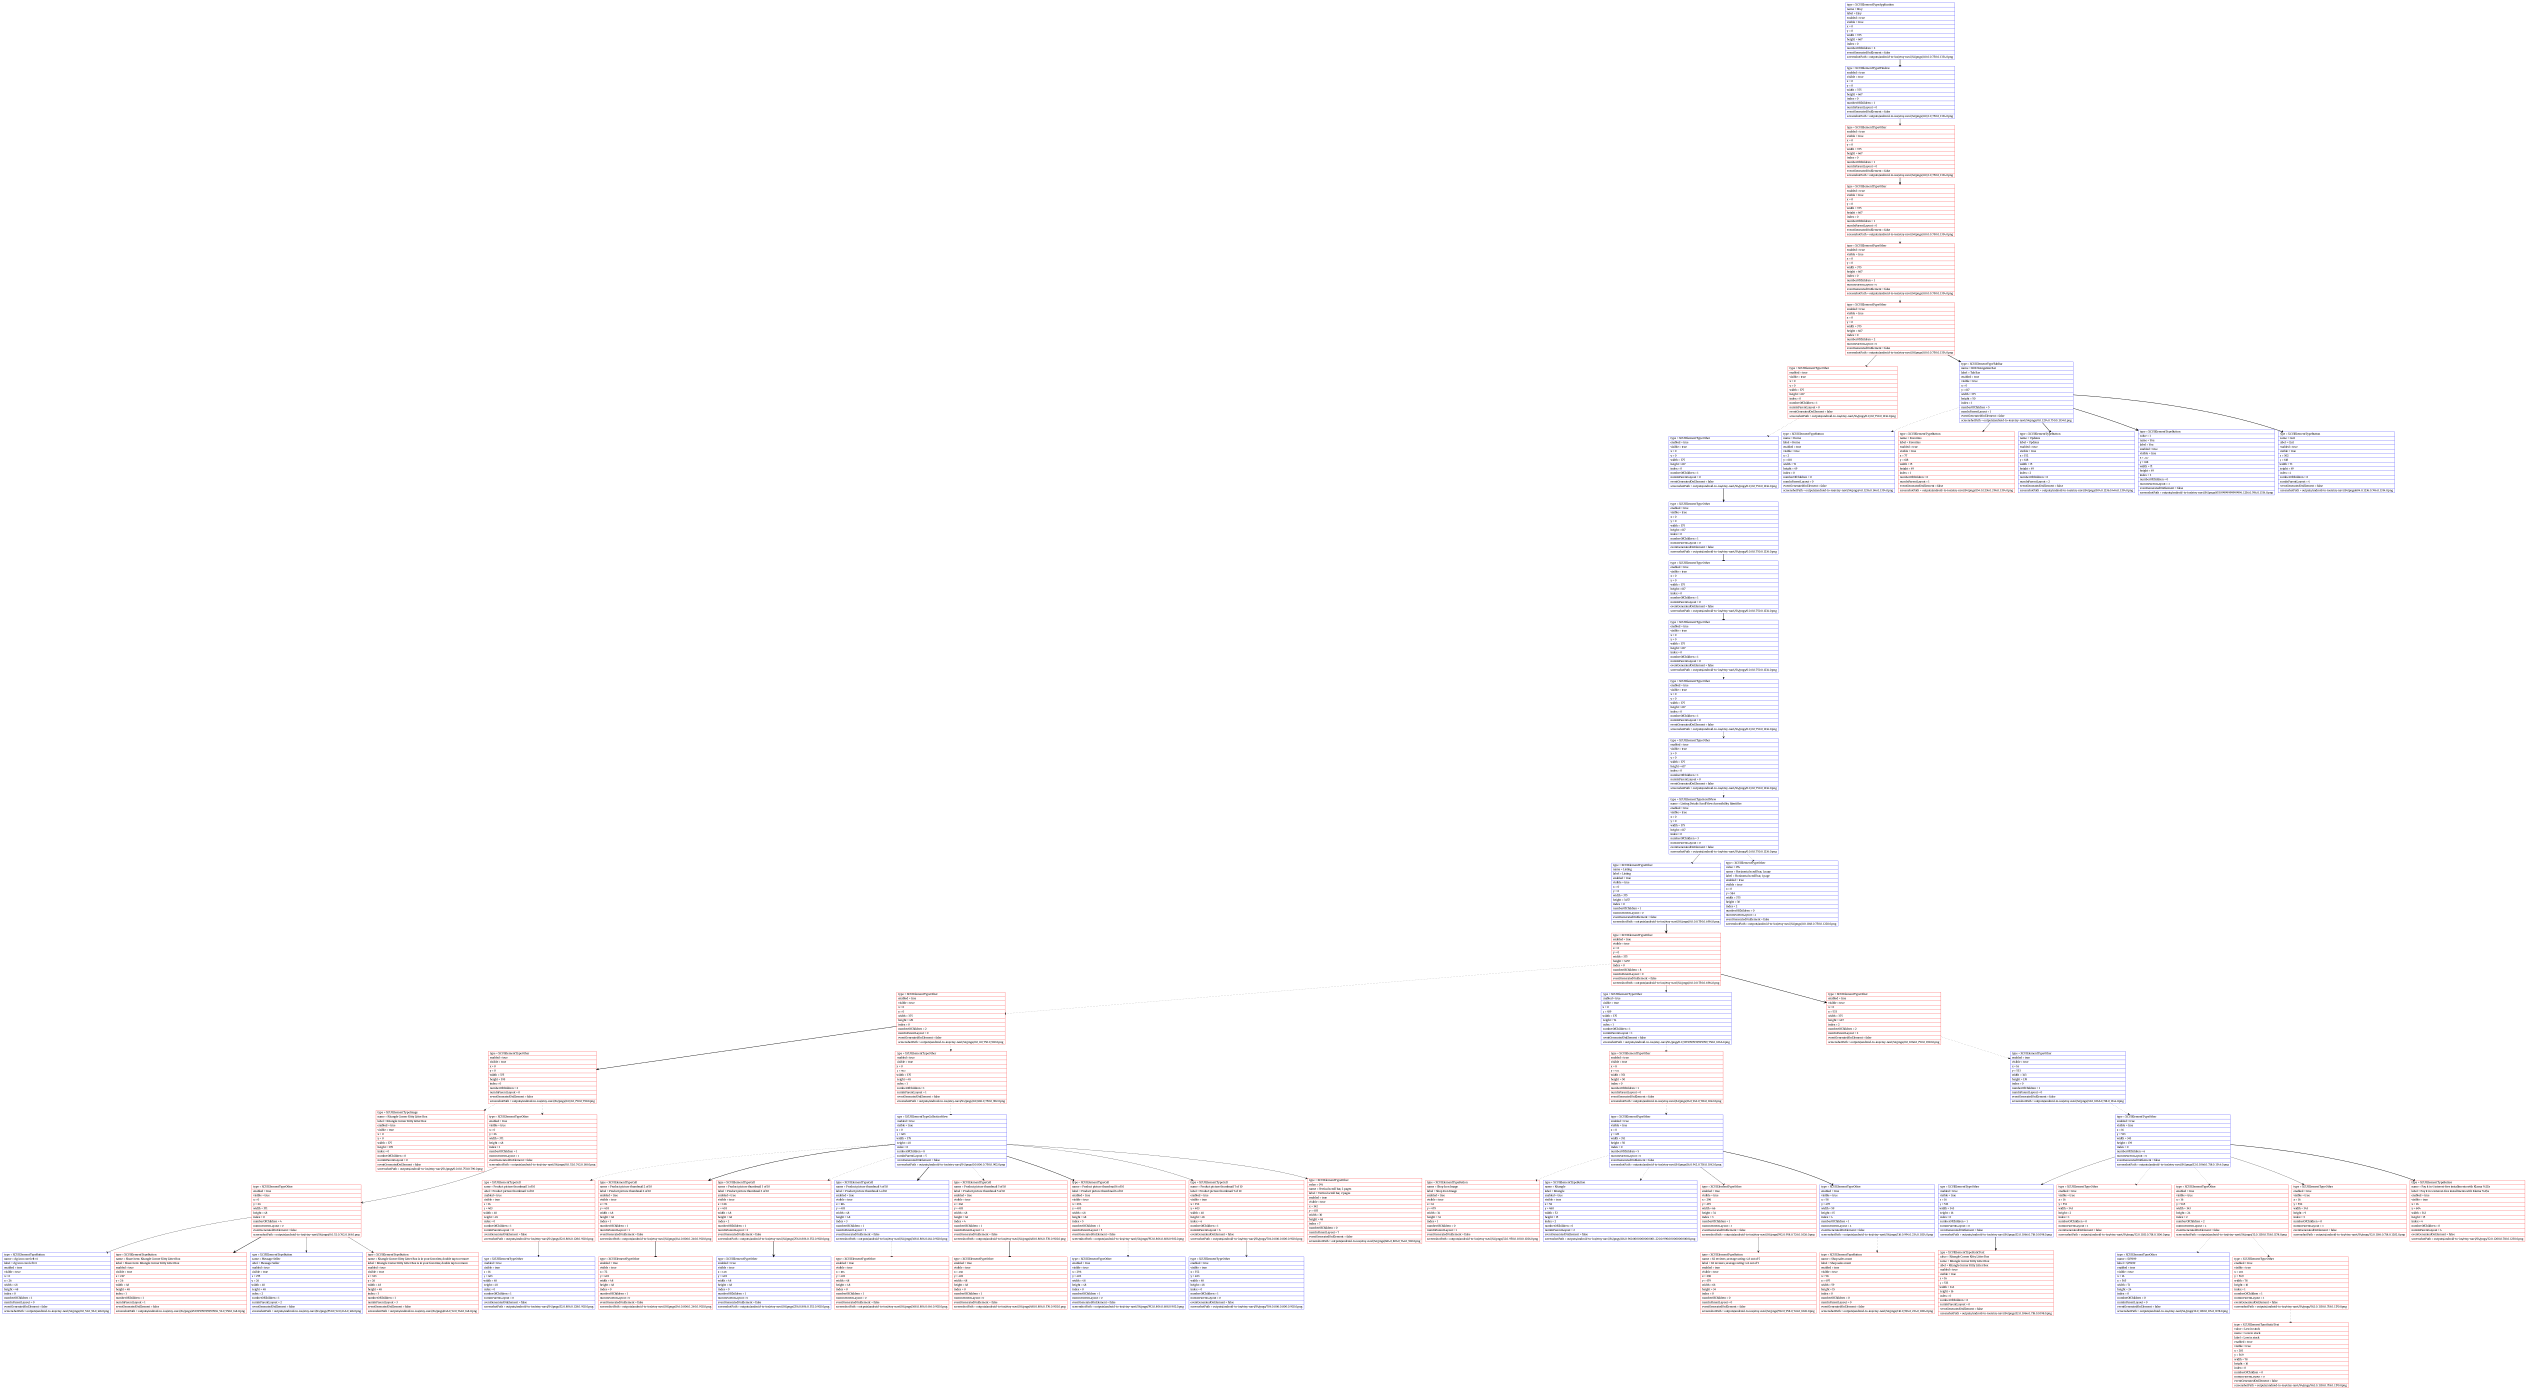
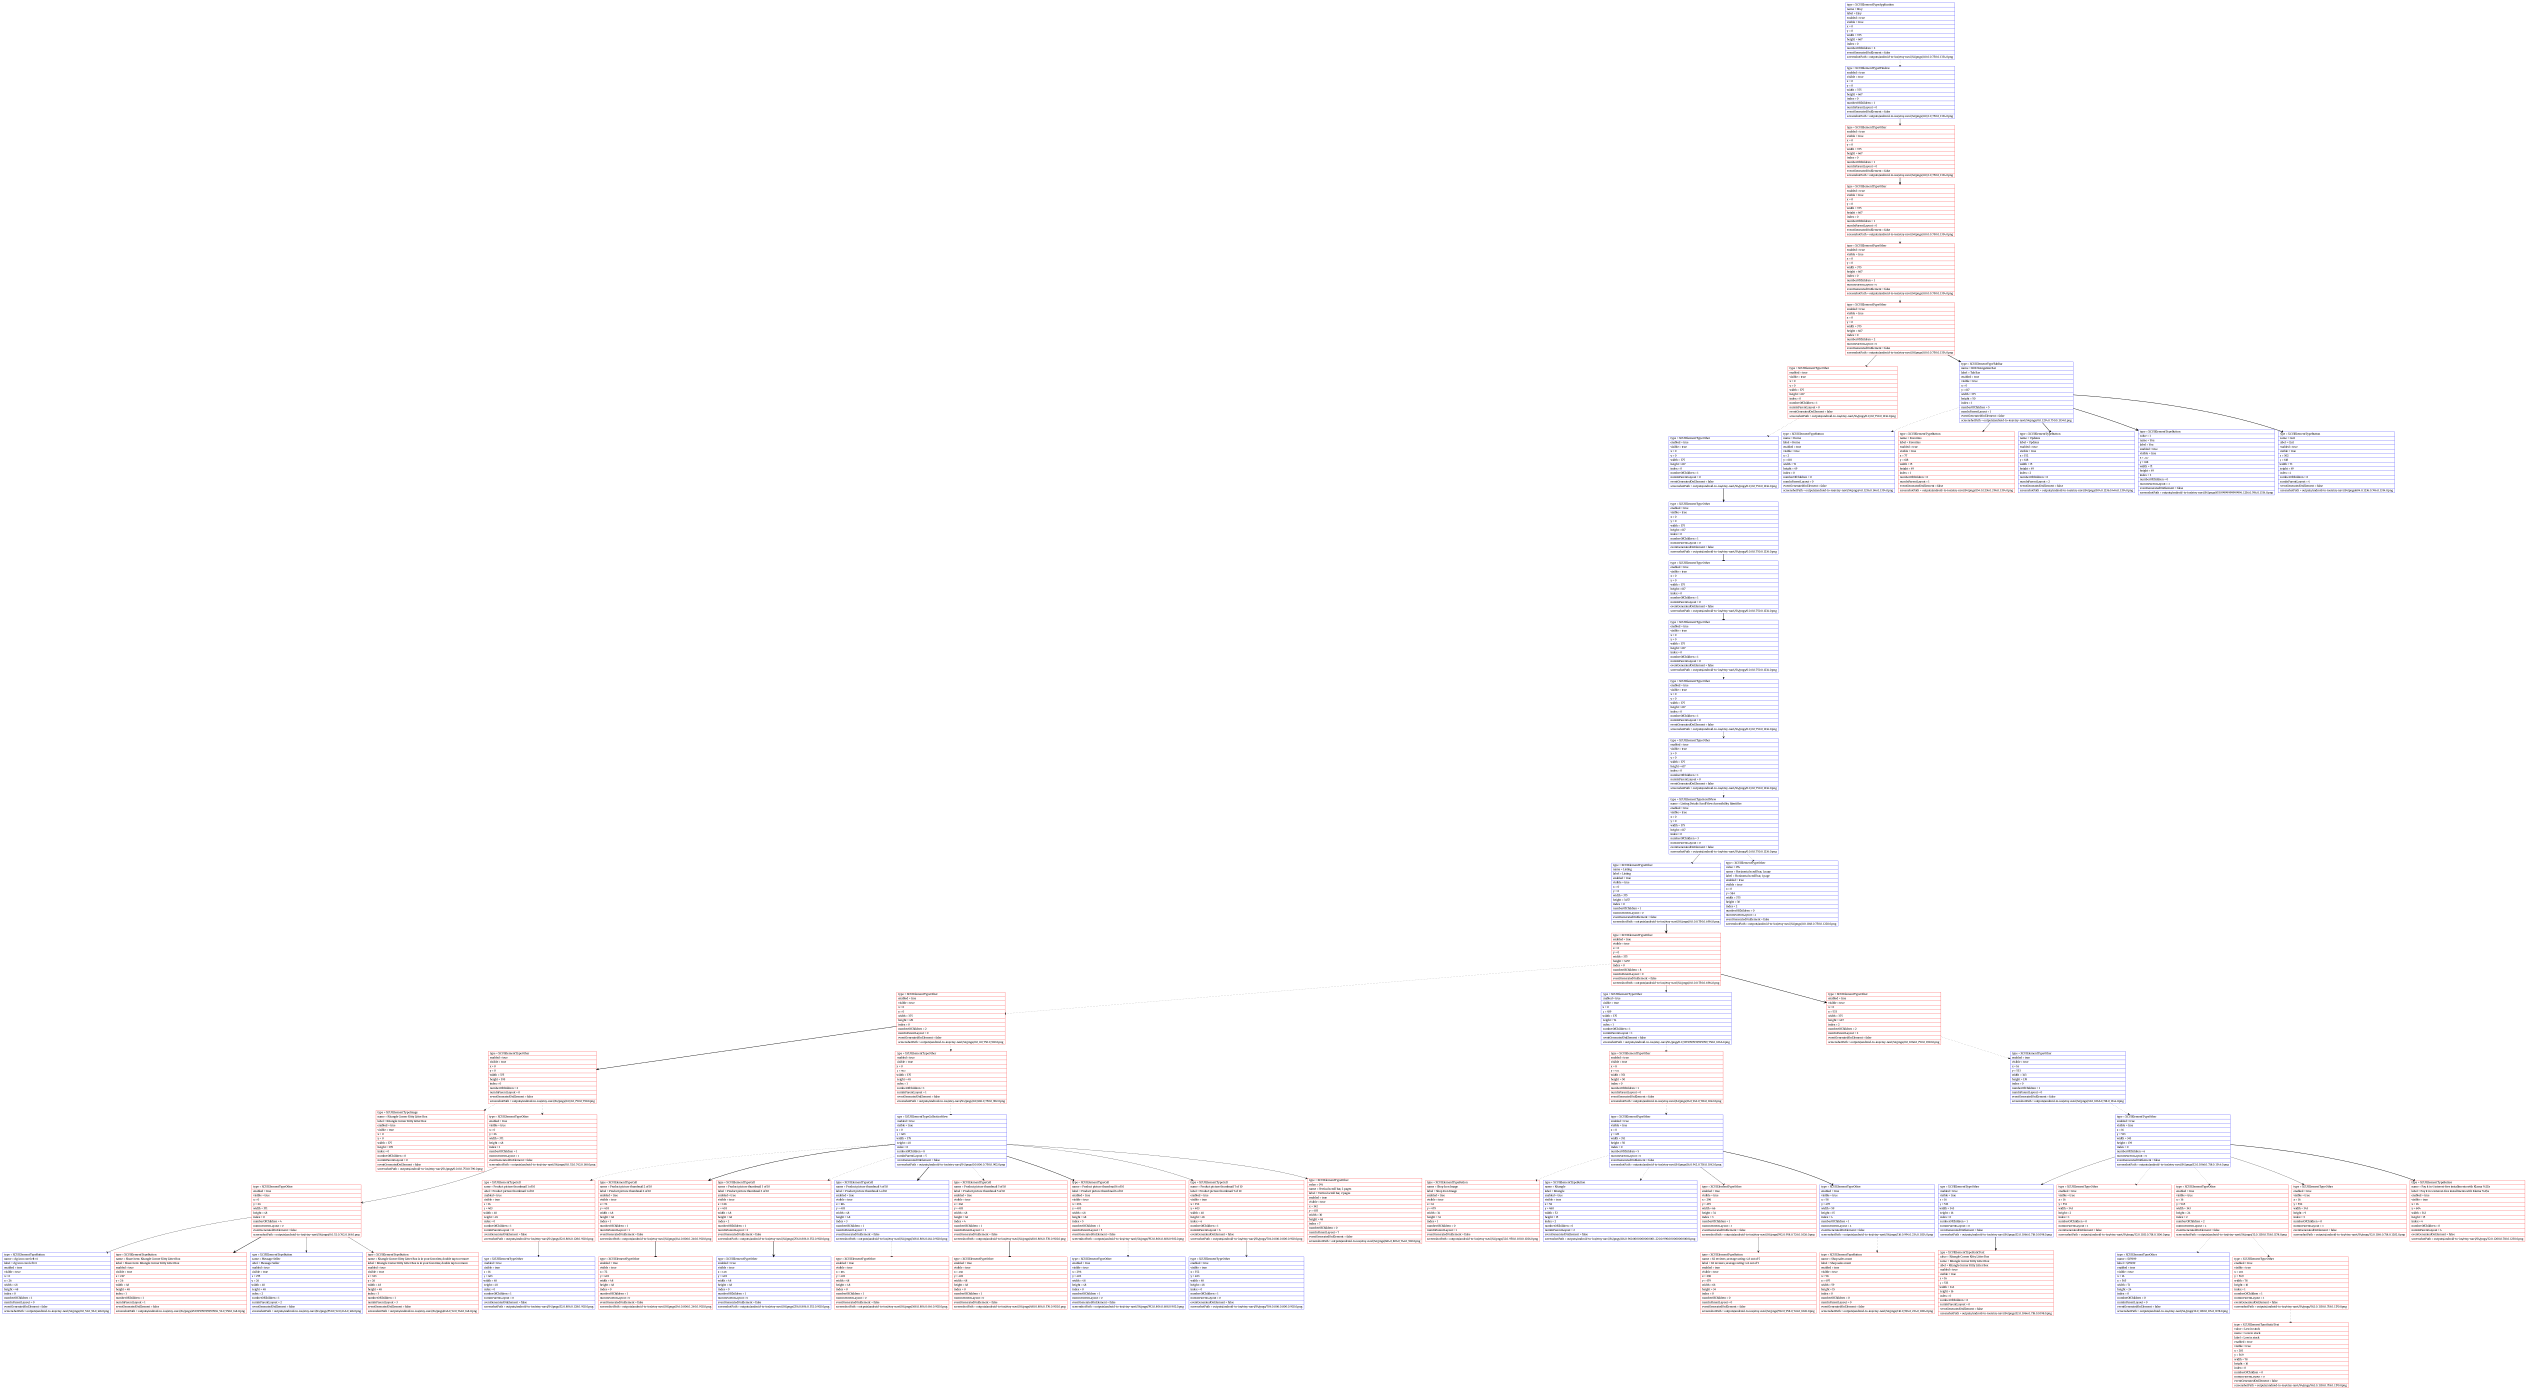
(1900, 62) -> (1900, 62)
